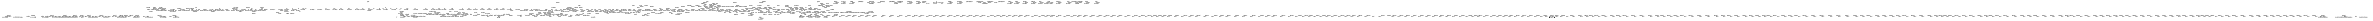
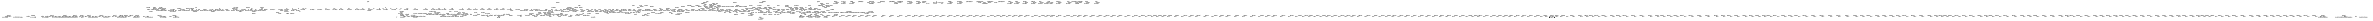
(787, 10) -> (782, 10)
none -> (1376, 15)
